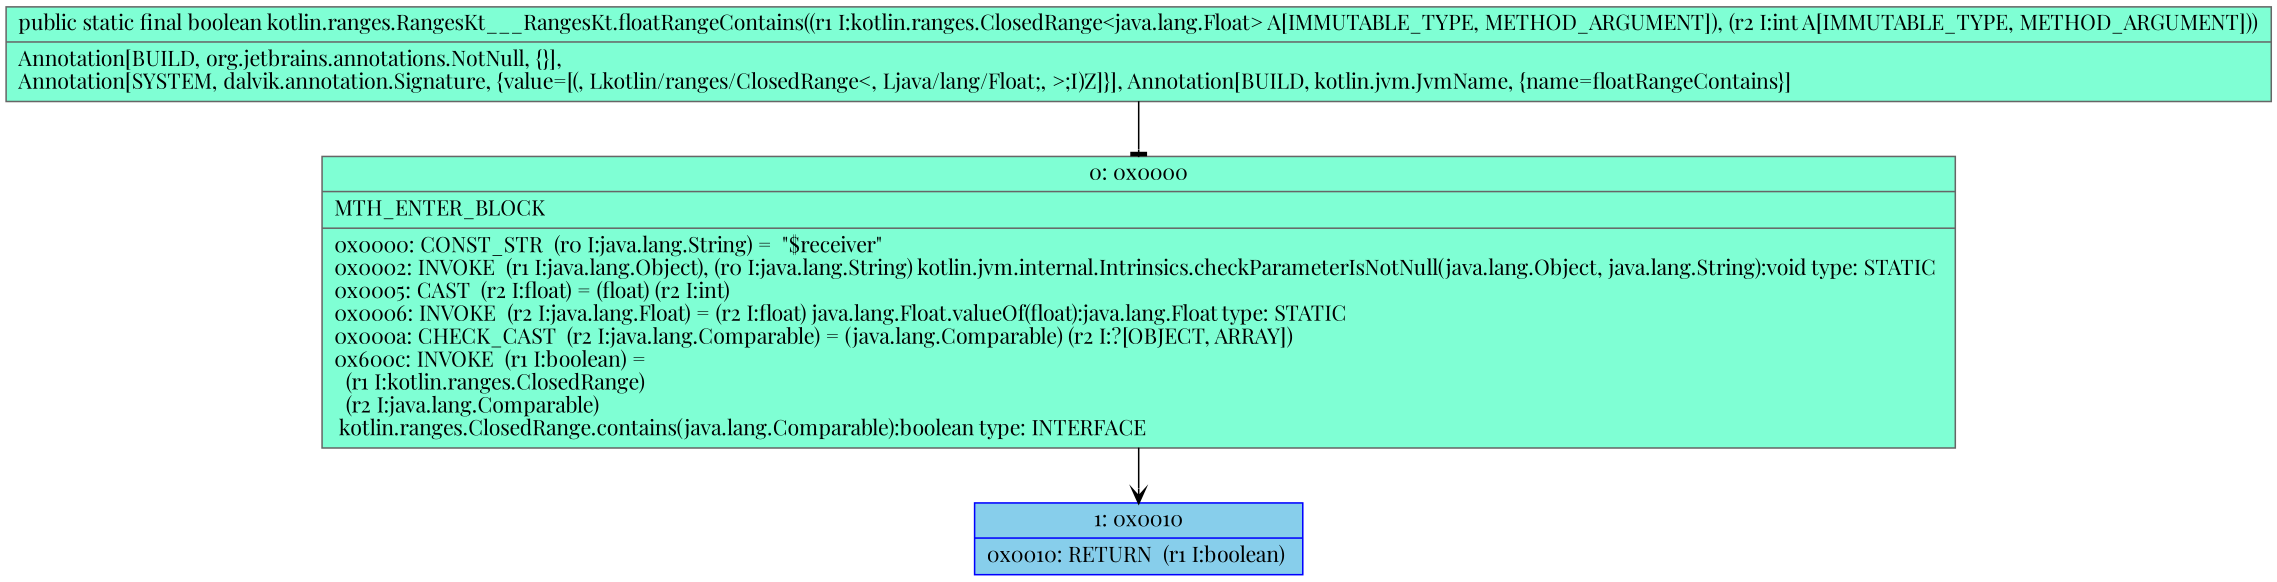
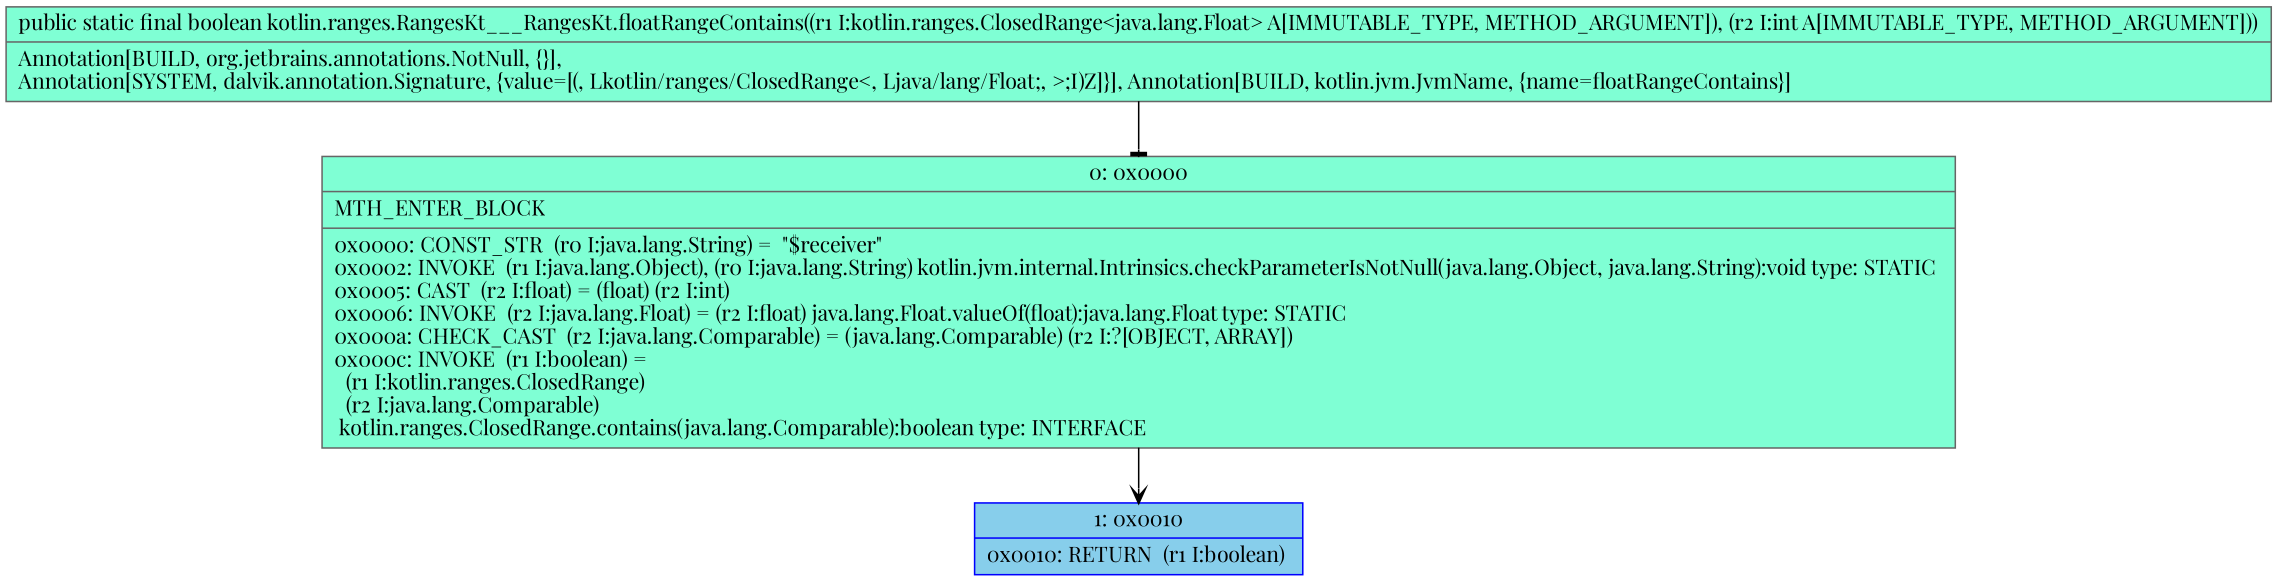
(493, 360) -> (494, 360)
